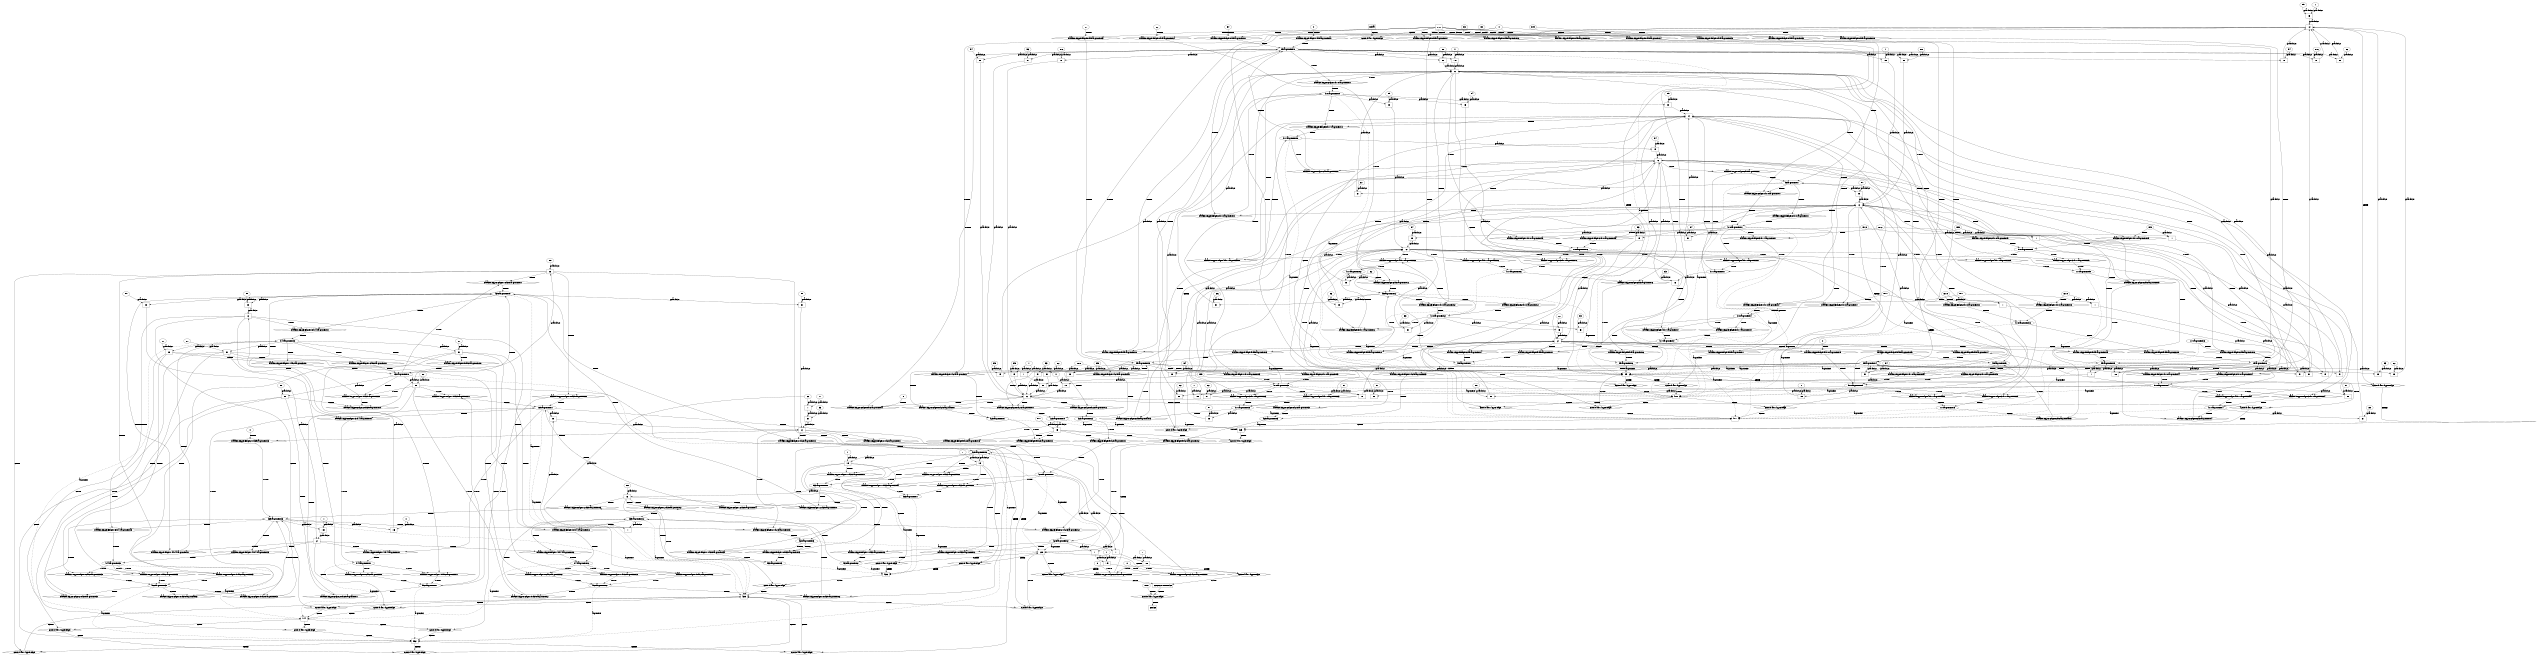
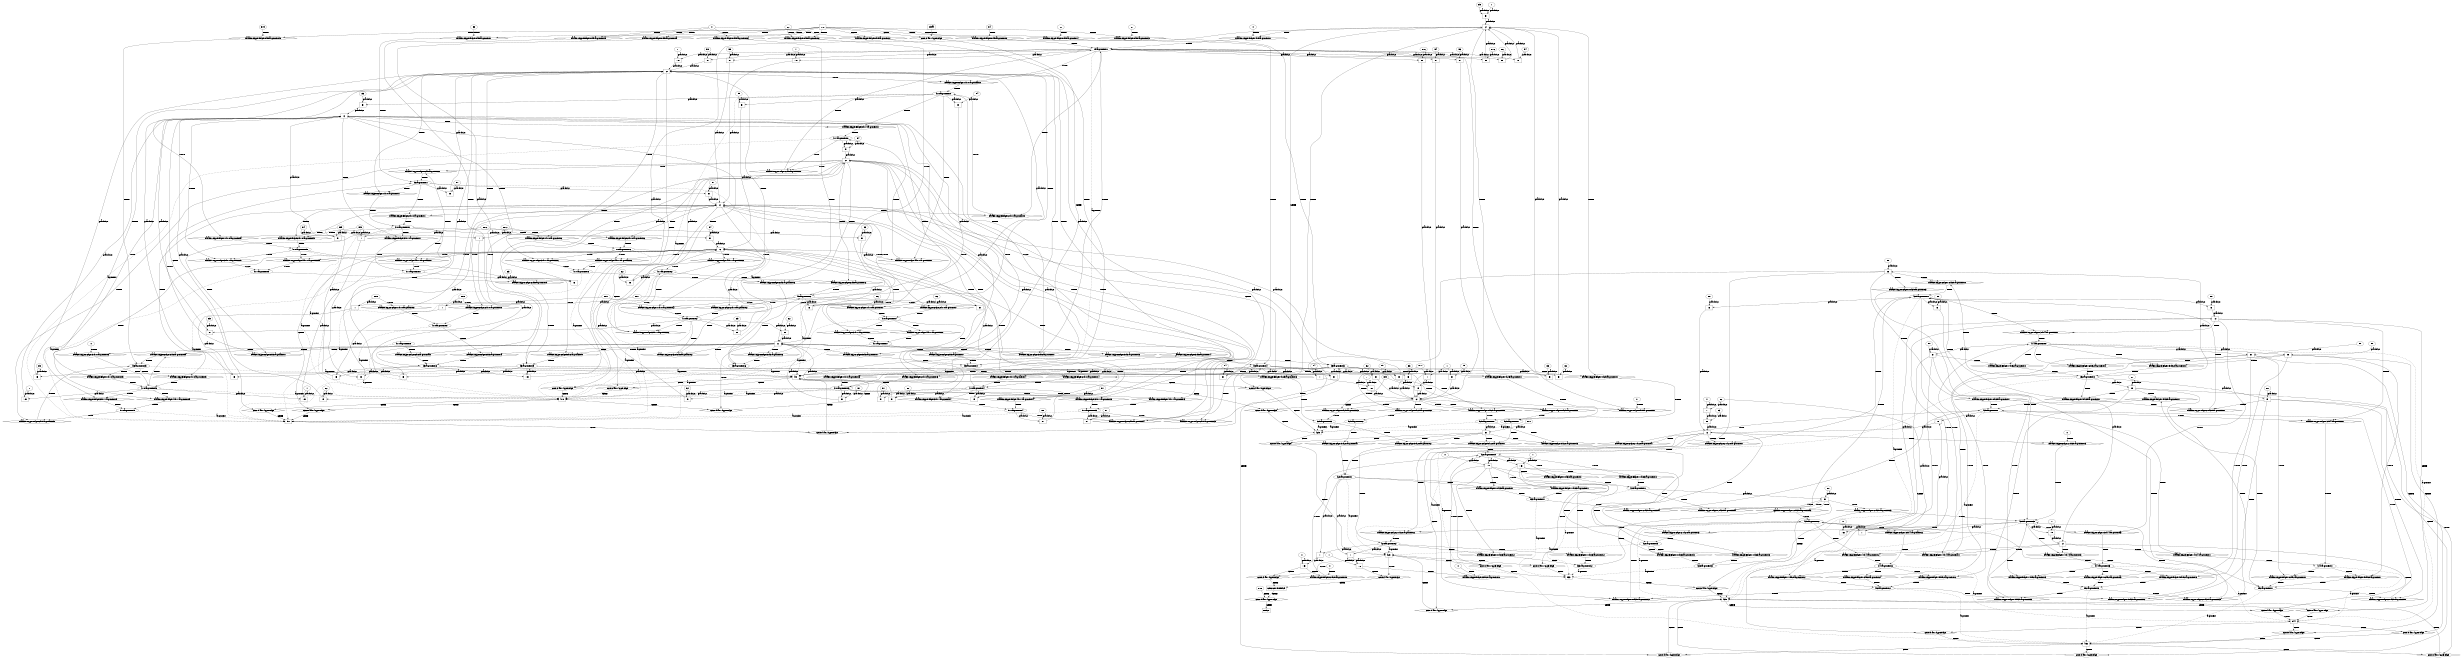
(168, 591) -> none
